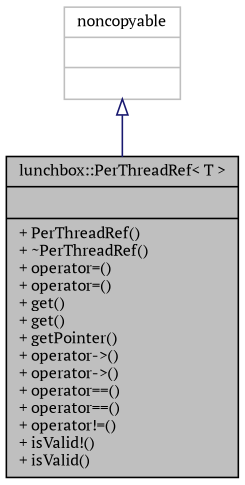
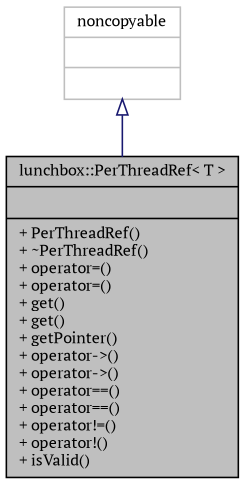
(58, 443) -> (64, 443)
